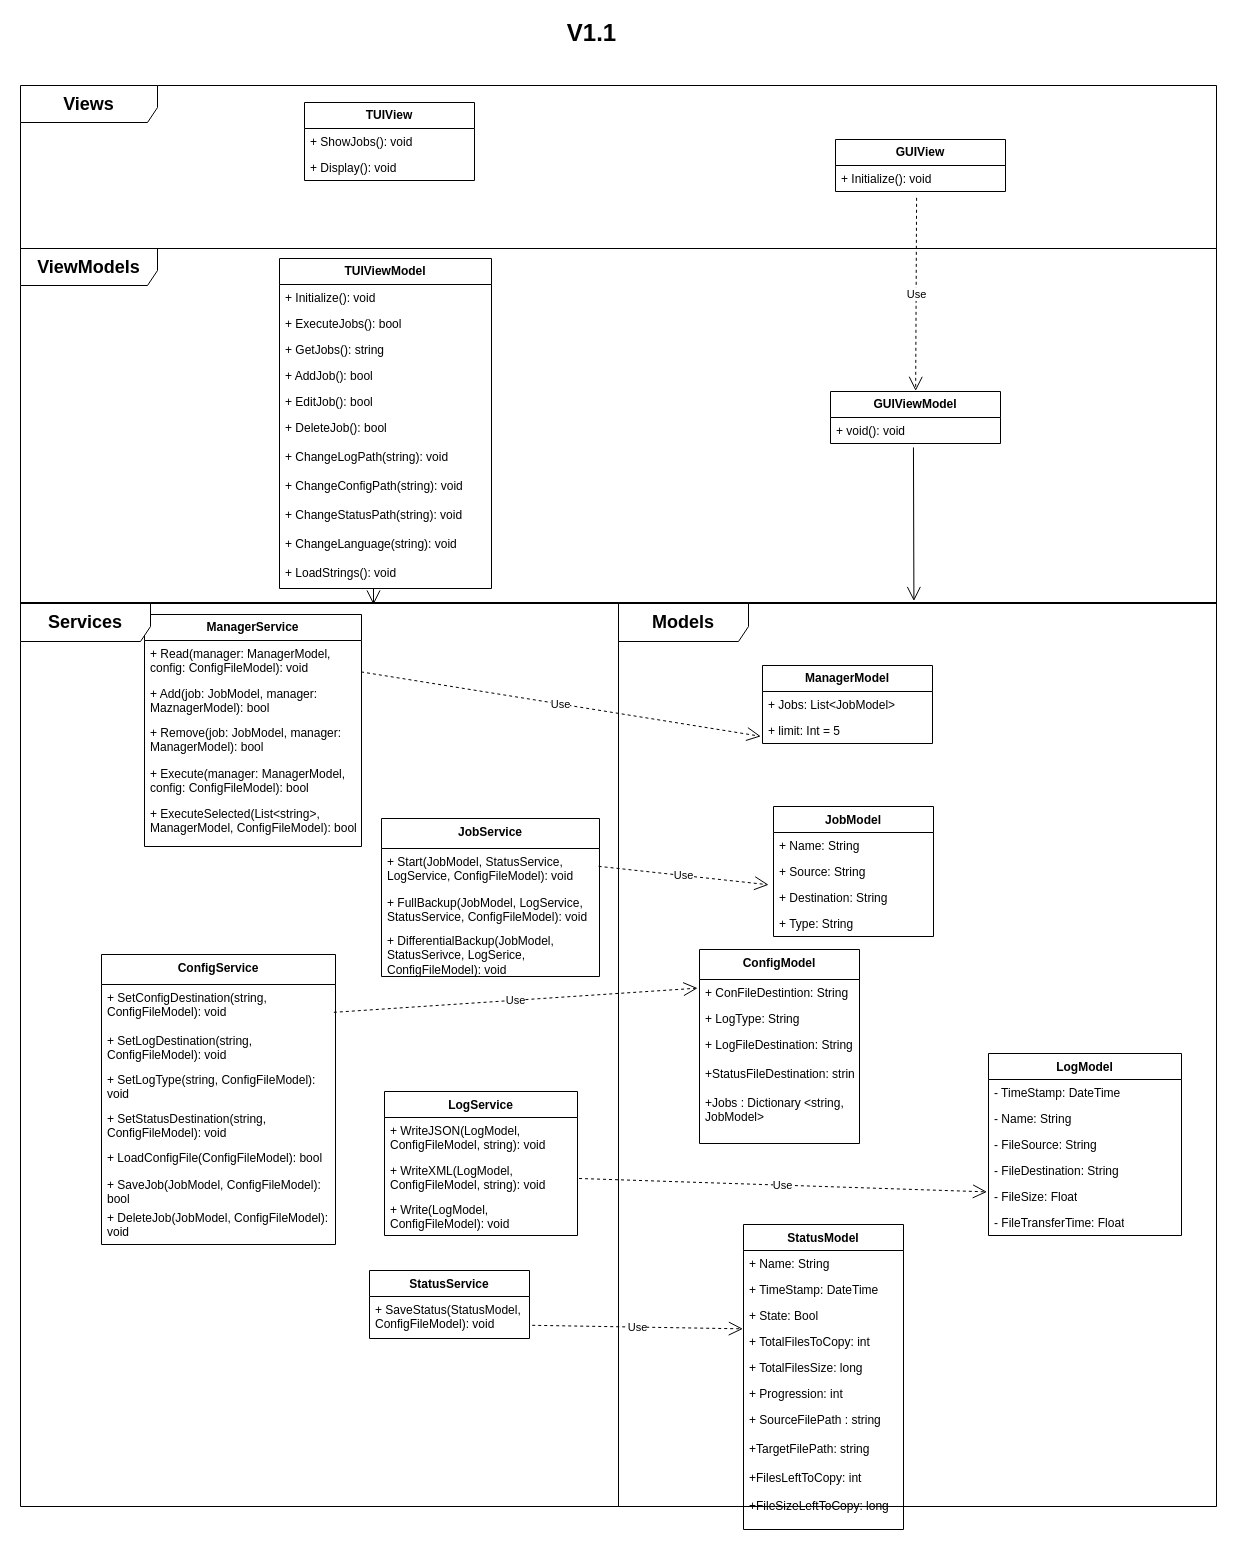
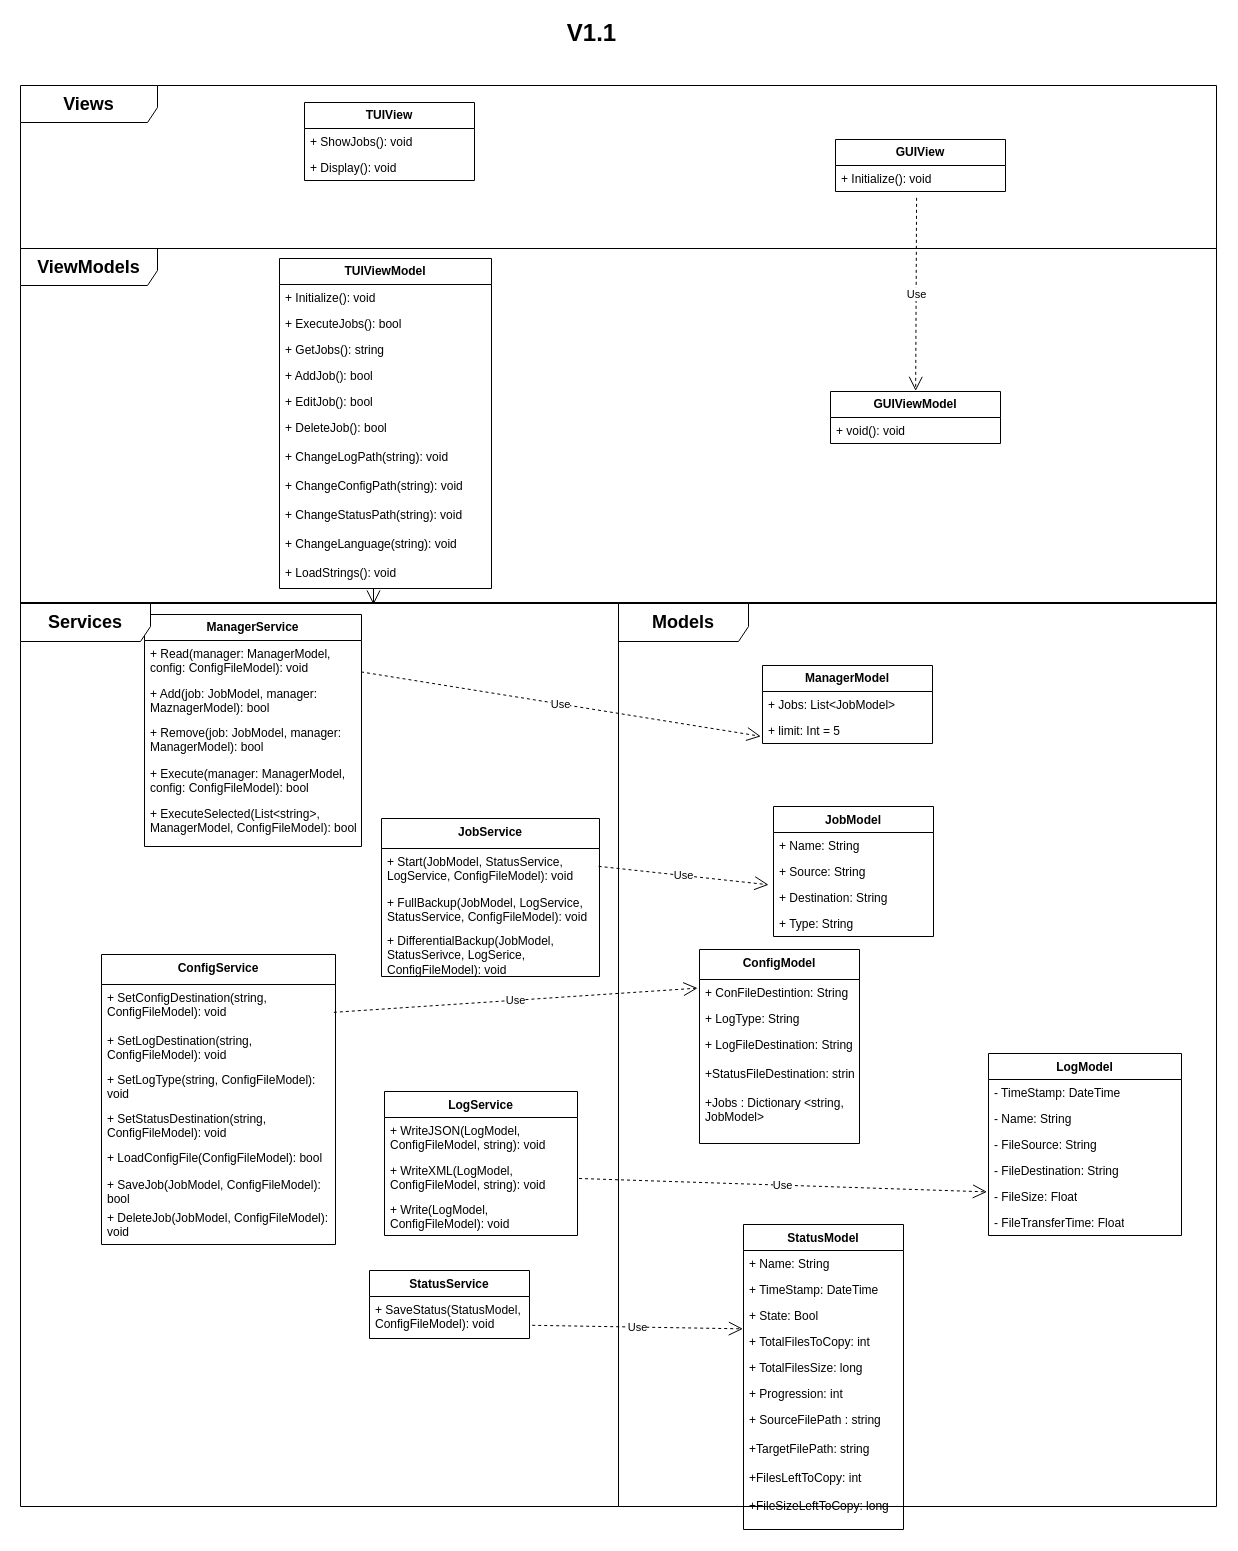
(914, 523) -> none
